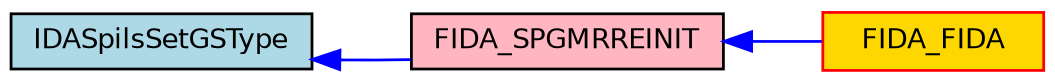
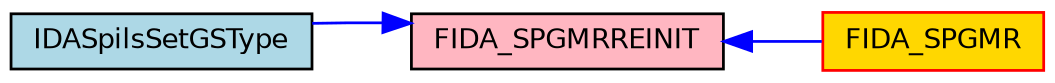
(933, 41) -> (933, 41)
(376, 60) -> (347, 23)
